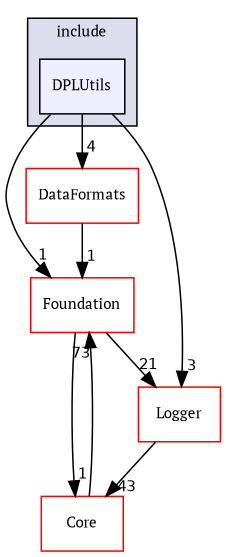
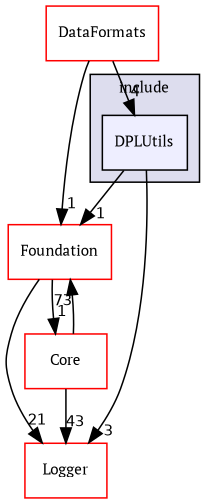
(82, 136) -> (122, 84)
(136, 464) -> (66, 409)
